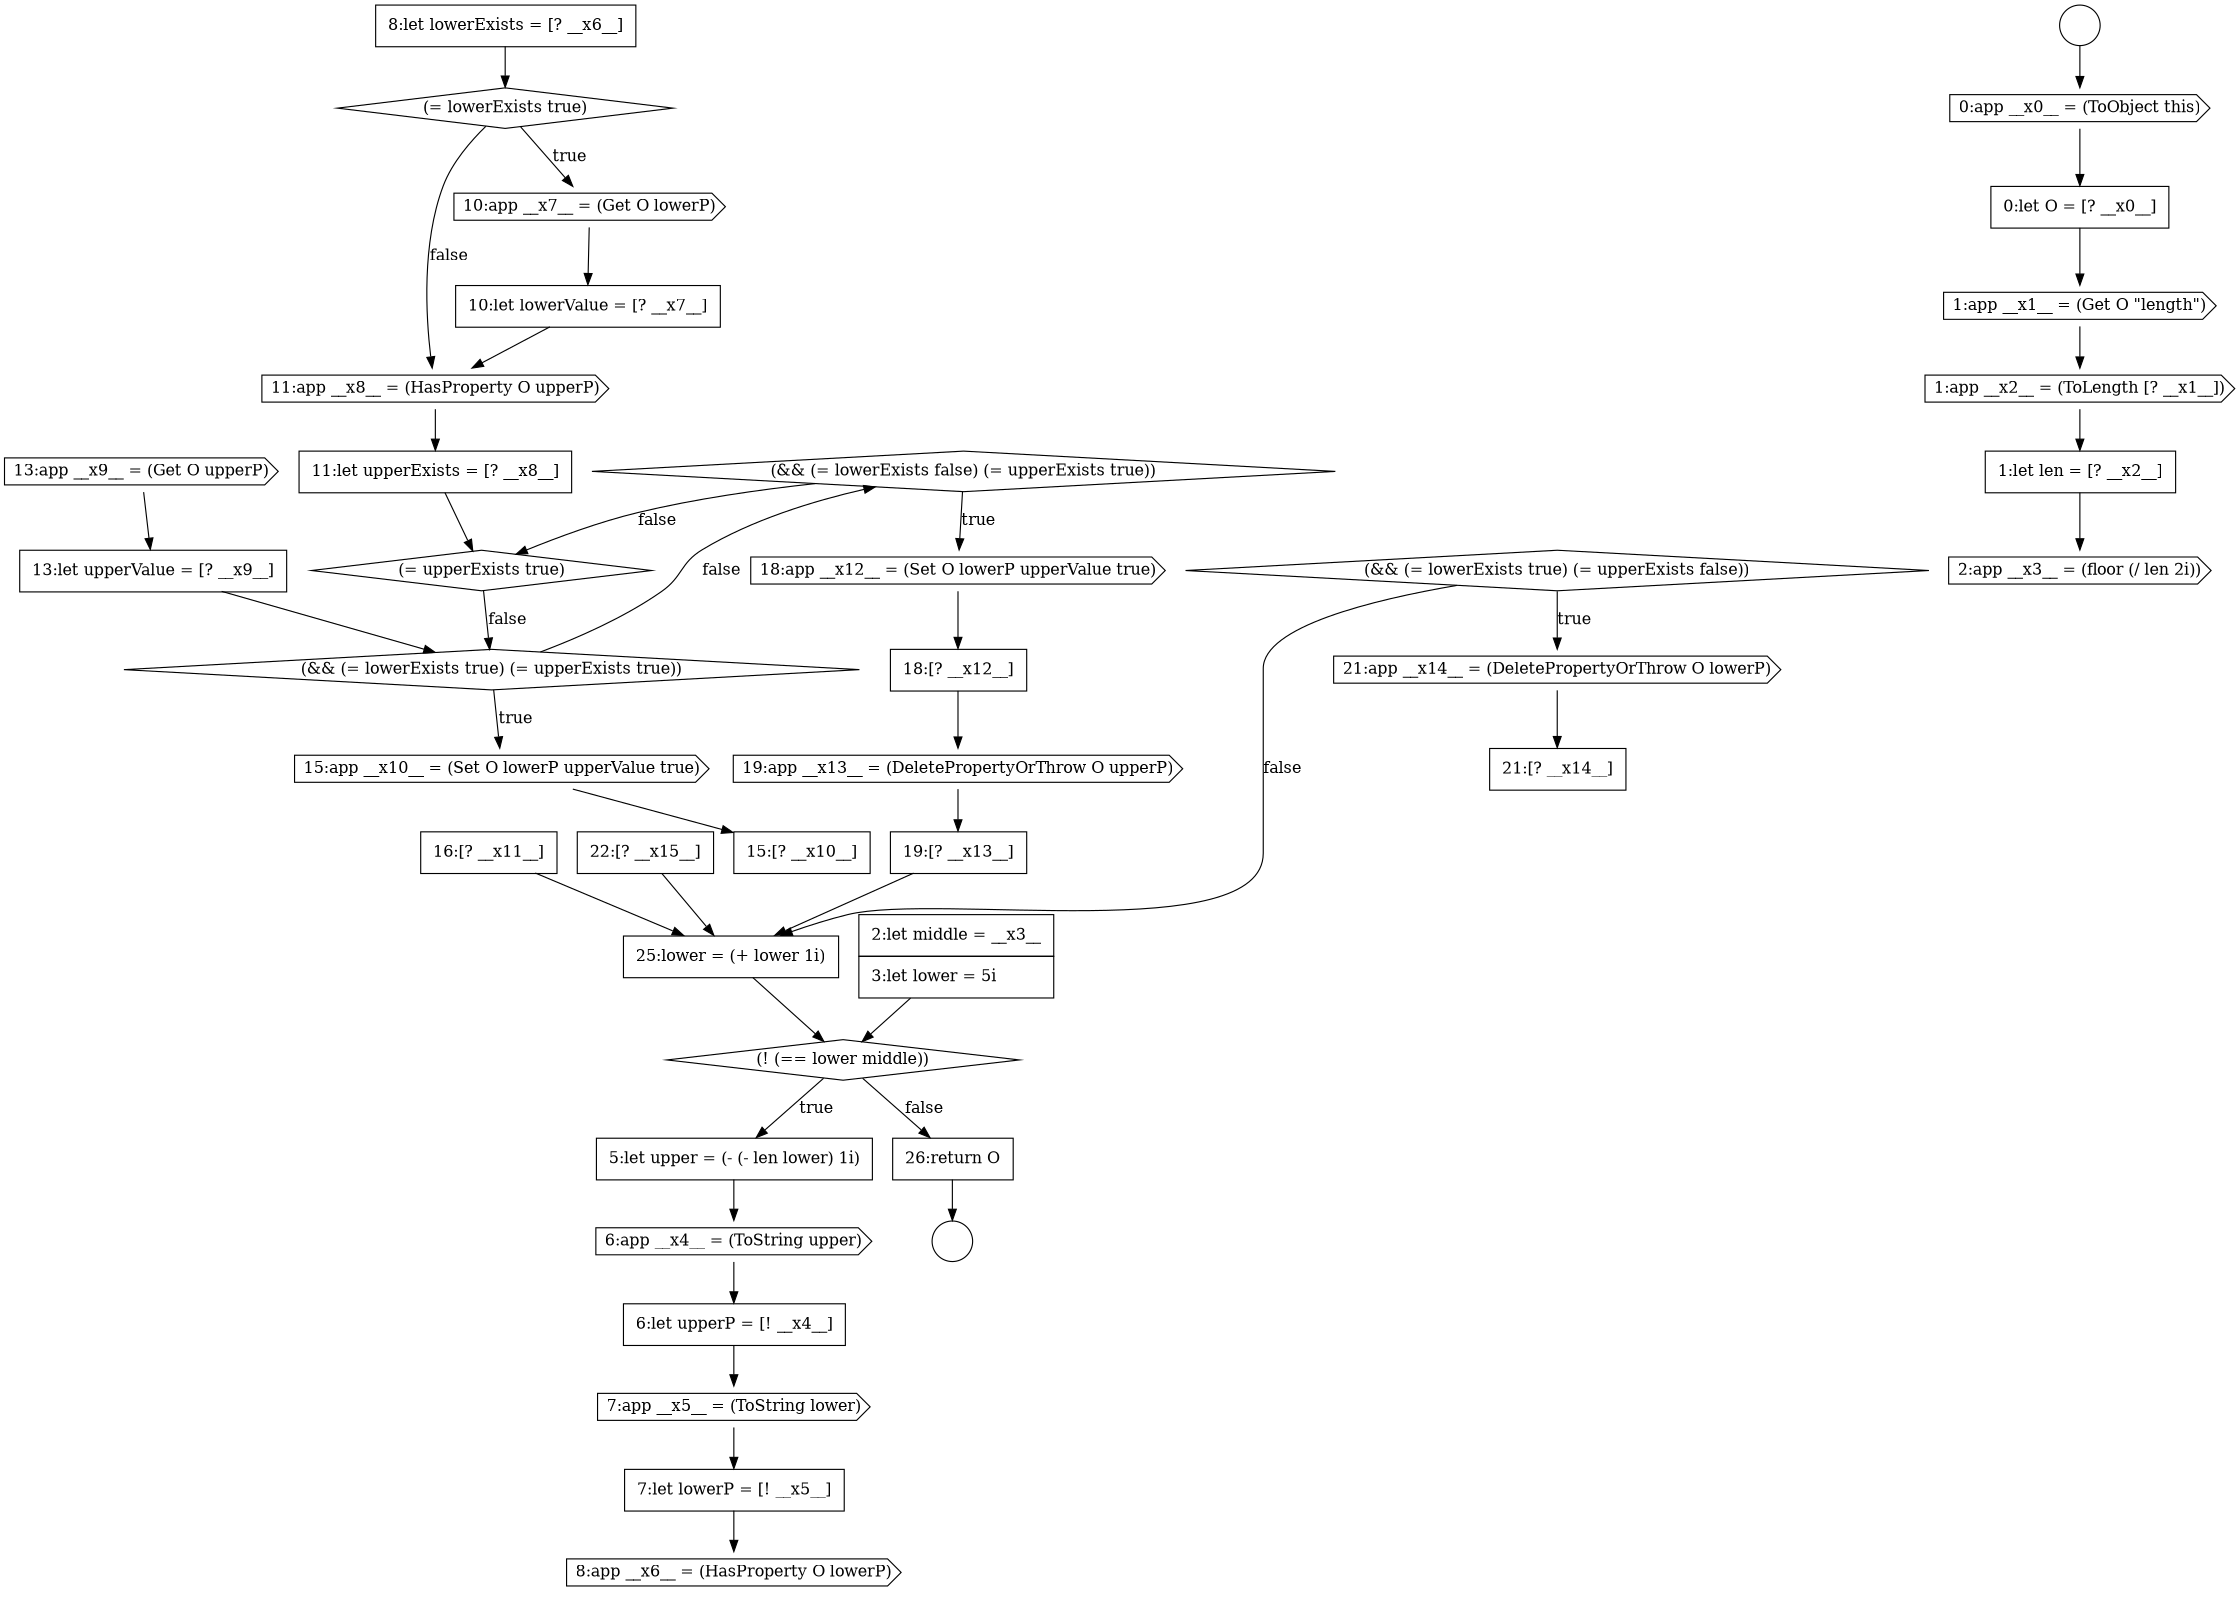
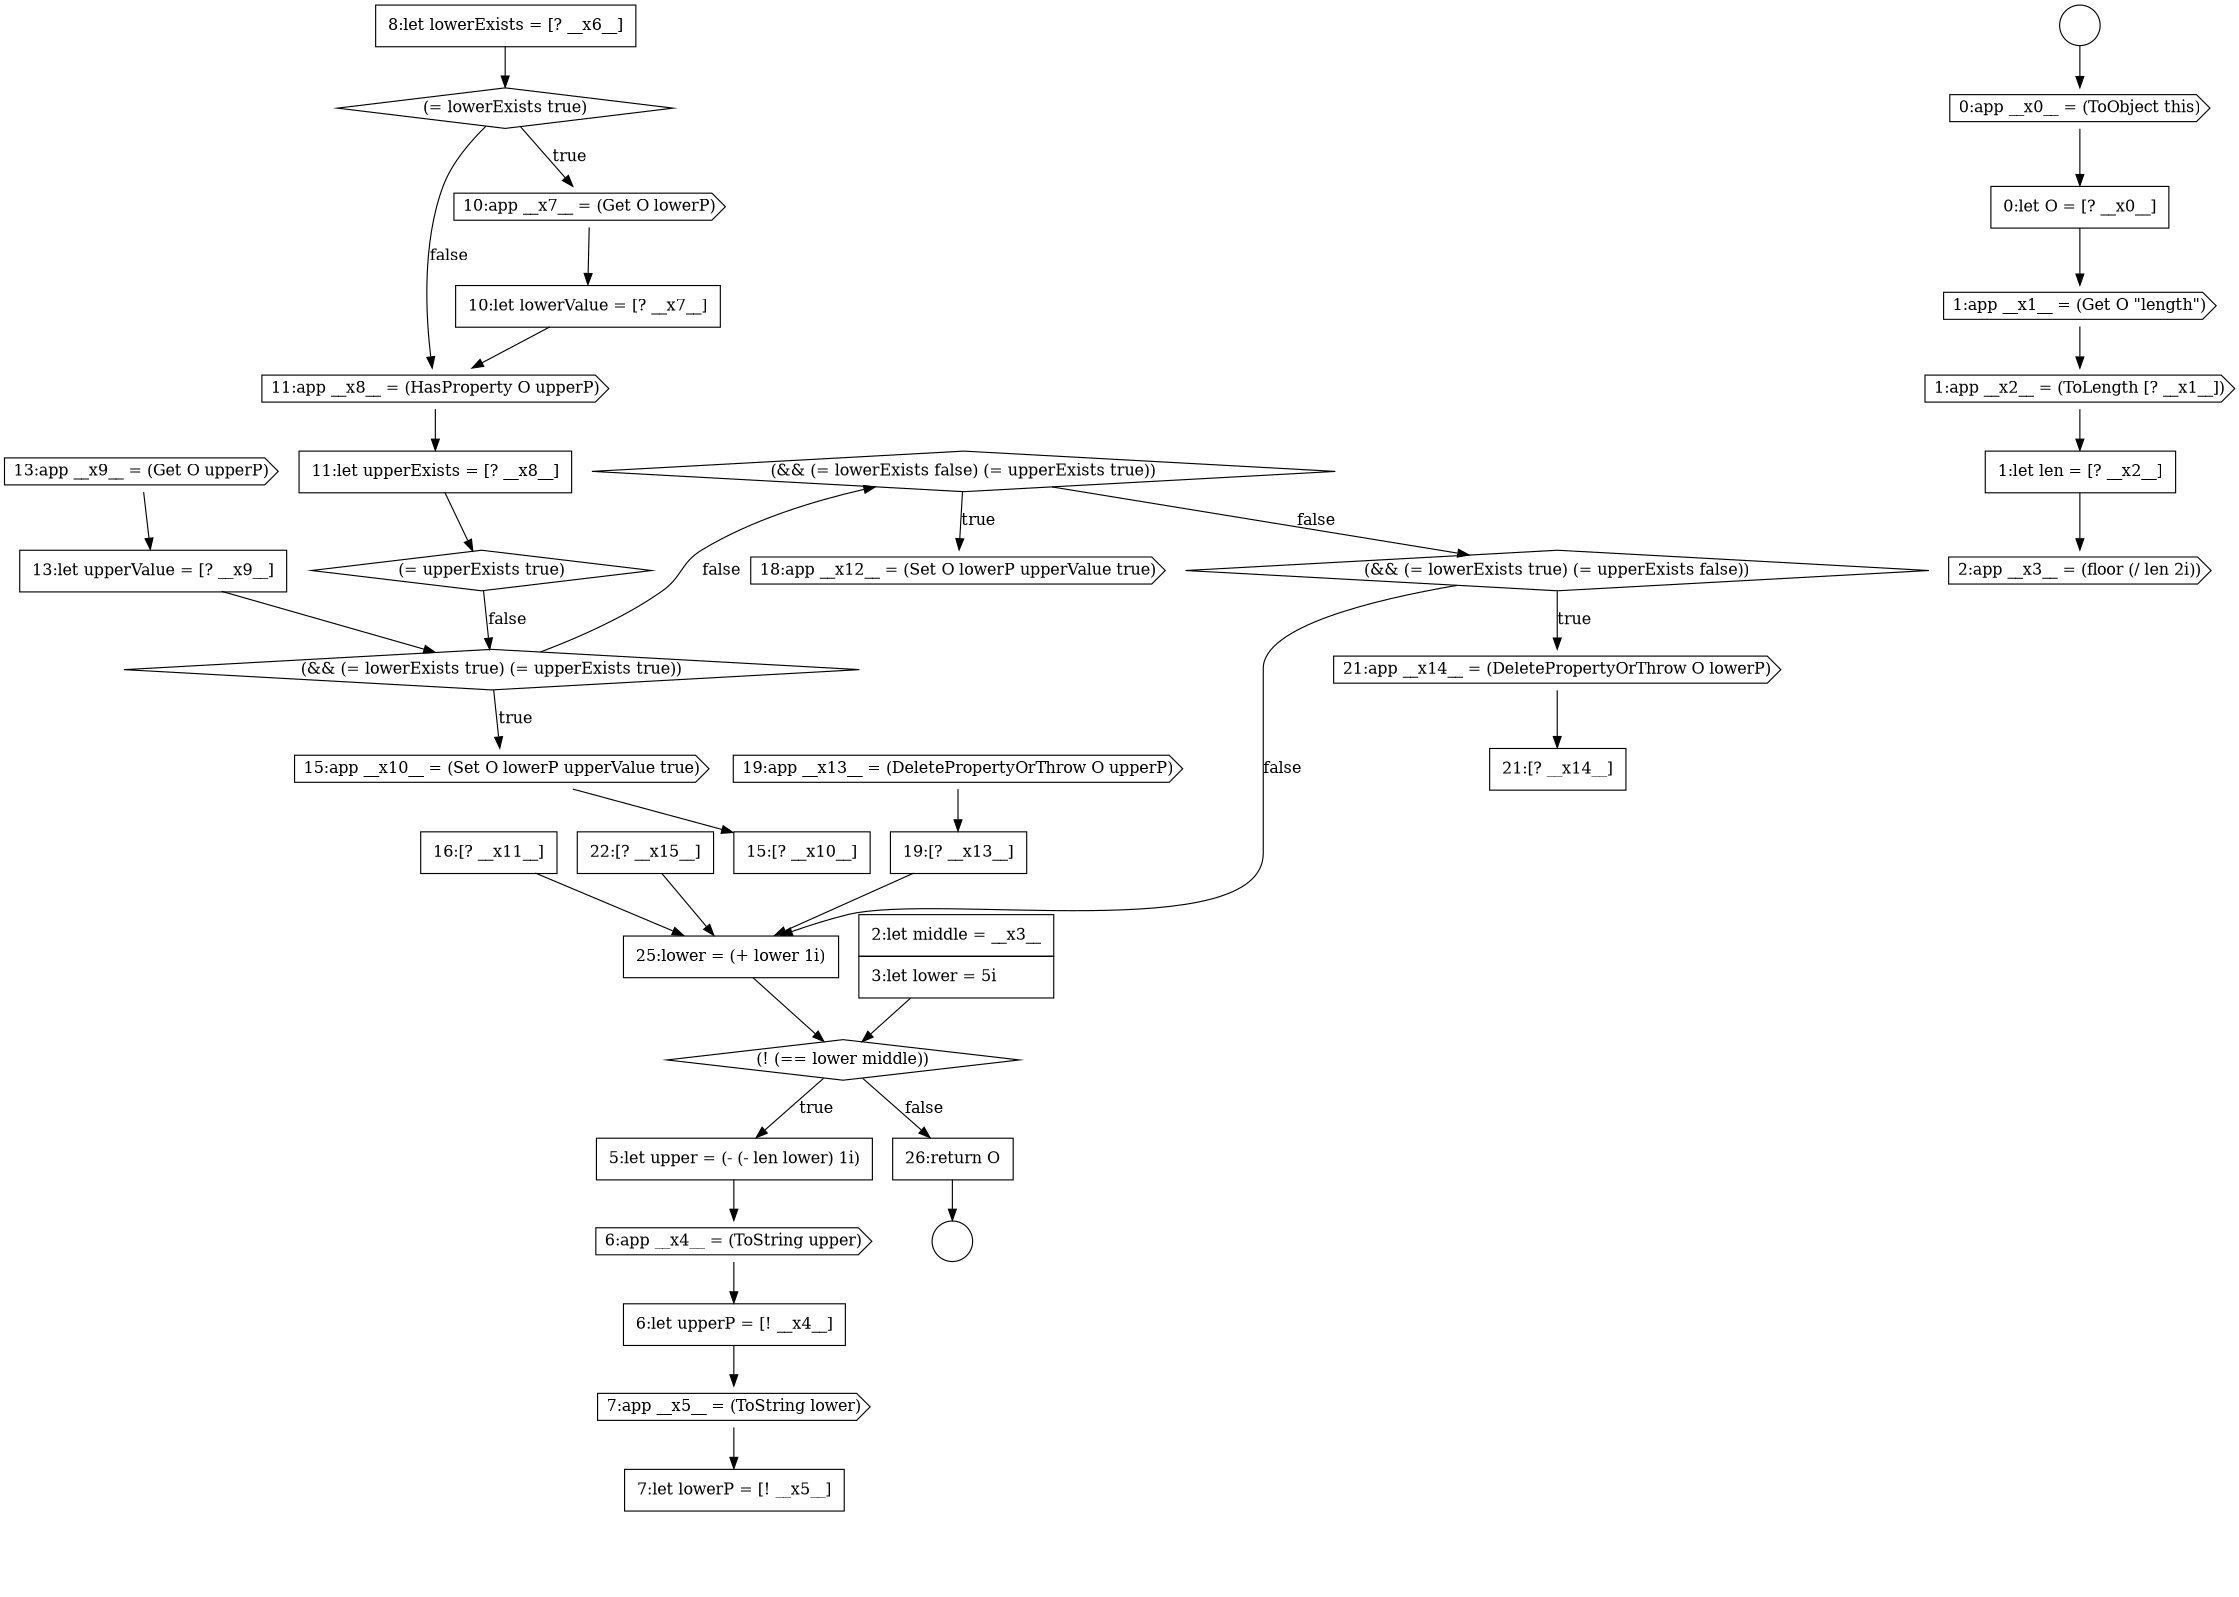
(668, 506) -> (1255, 520)
(958, 670) -> none
(734, 1572) -> none
